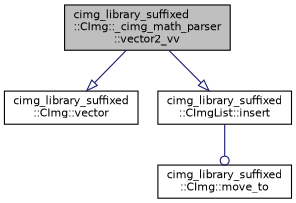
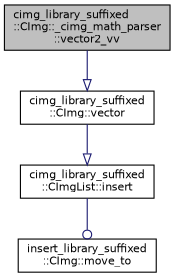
(185, 67) -> (87, 139)
(225, 182) -> (87, 256)
